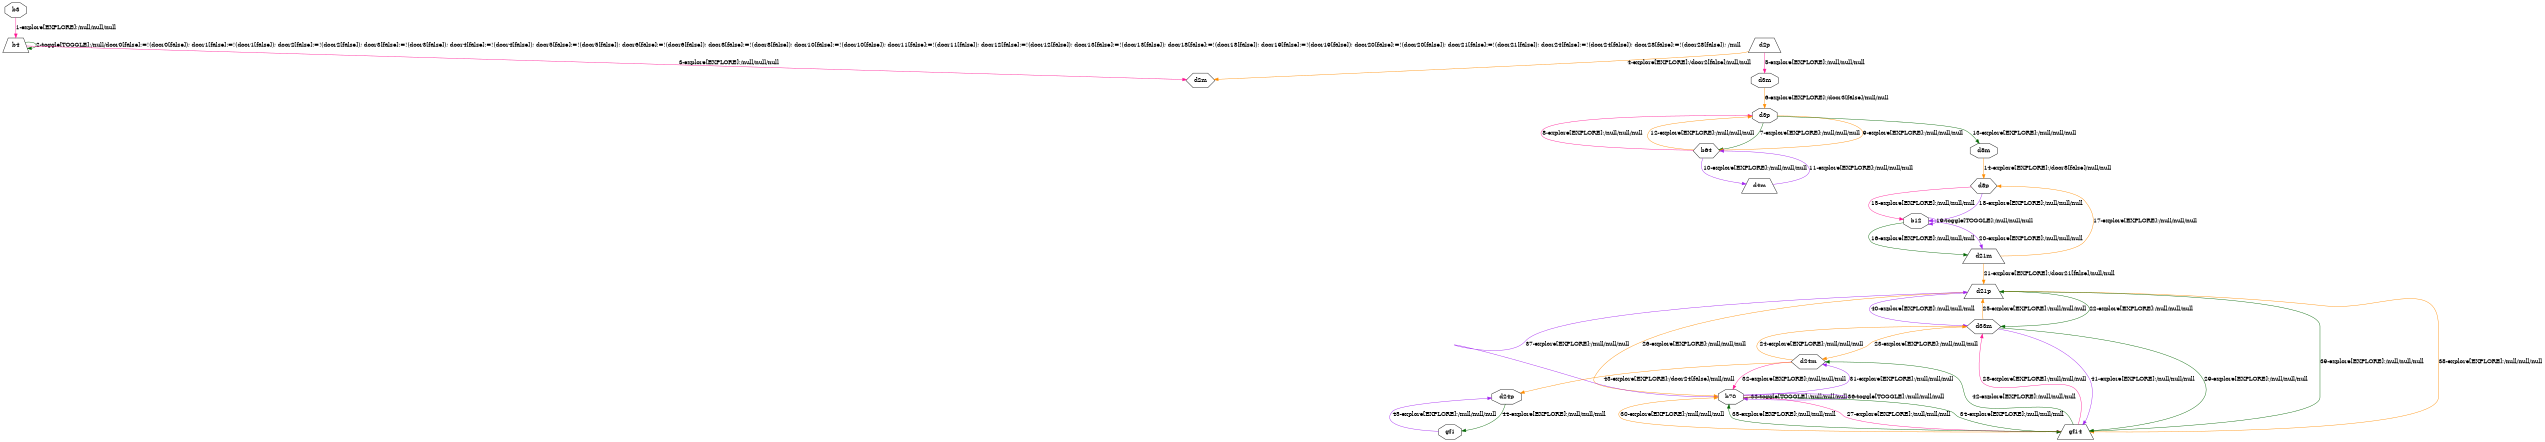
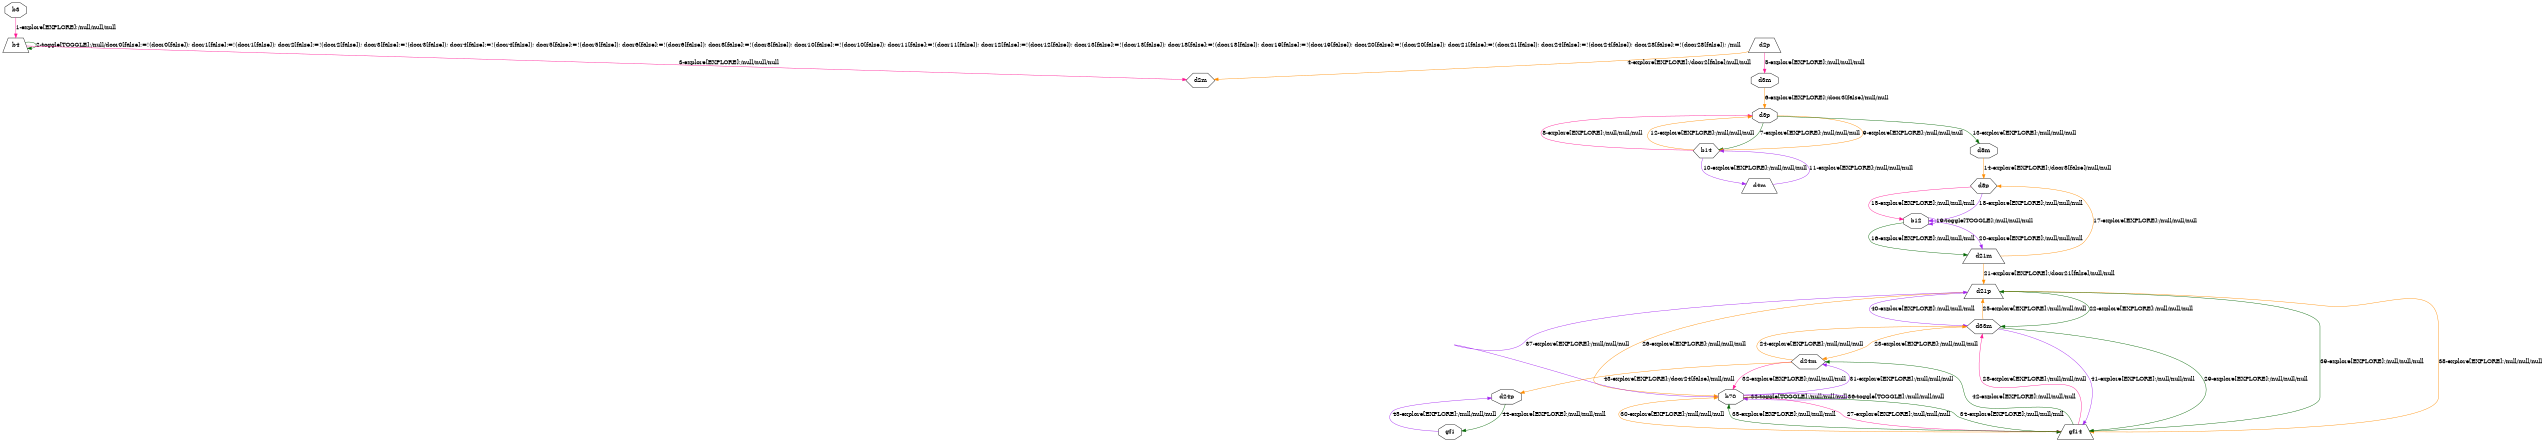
(1706, 151) -> (1706, 151)
